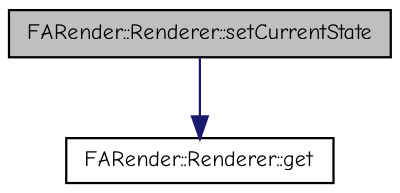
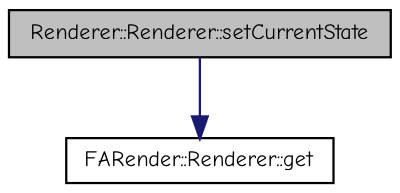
(200, 34) -> (200, 34)
